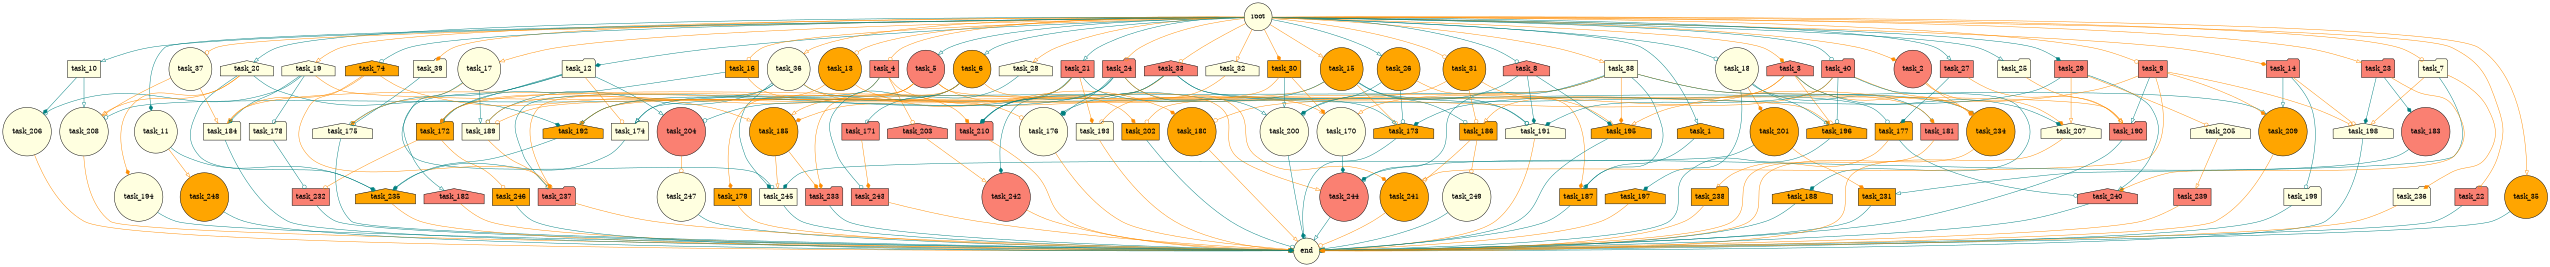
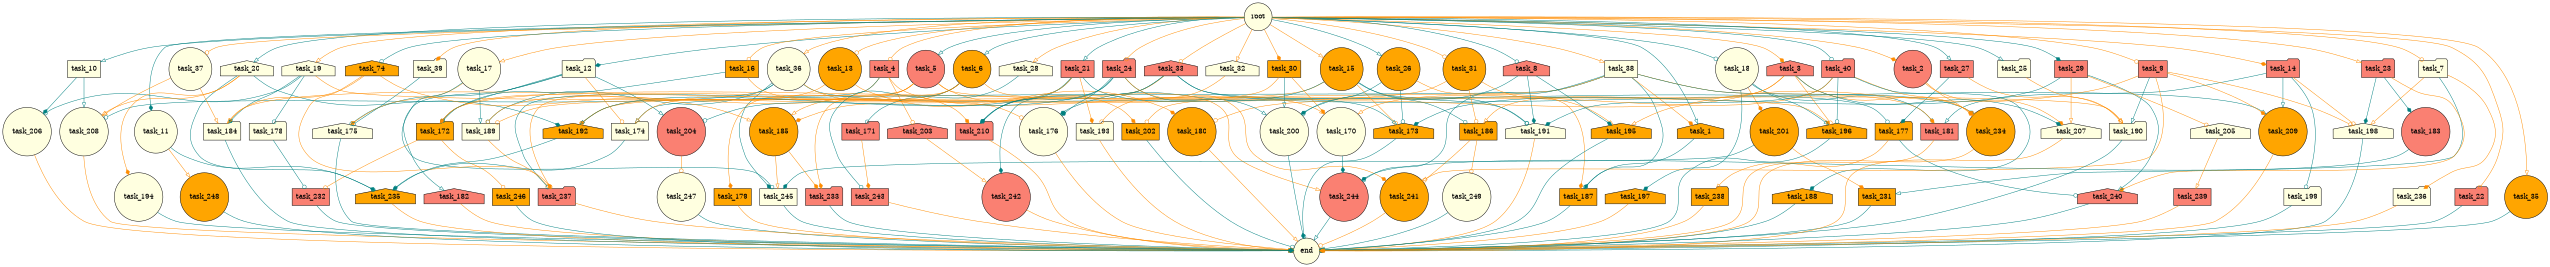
(1621, 92) -> (1650, 92)
none -> (2154, 92)
(798, 98) -> (798, 98)
(2128, 132) -> (2128, 132)
